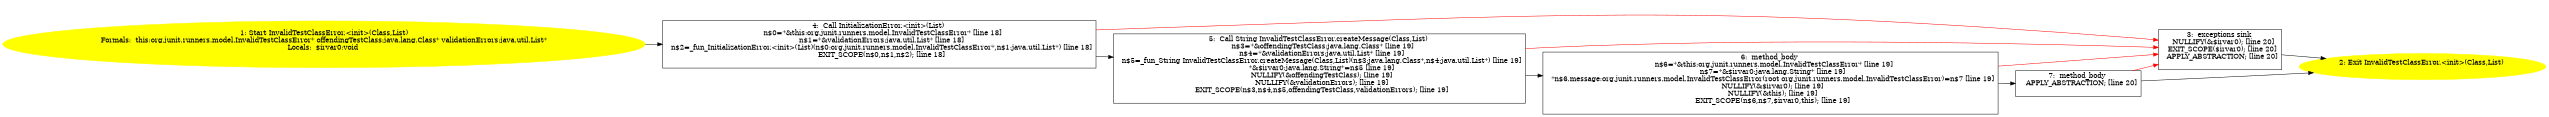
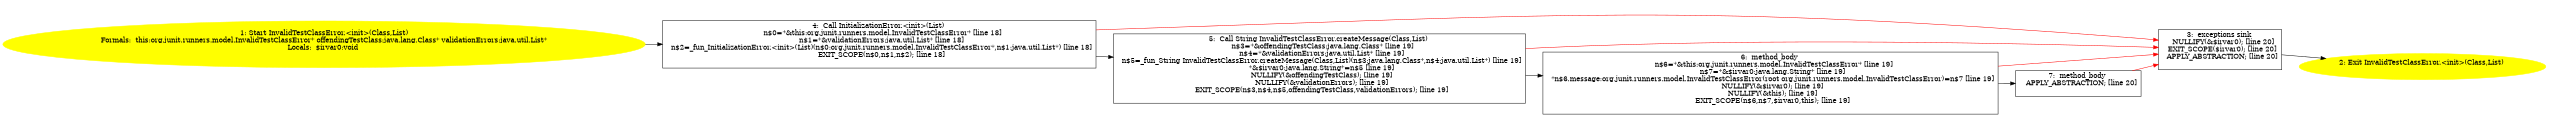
(2225, 77) -> none
